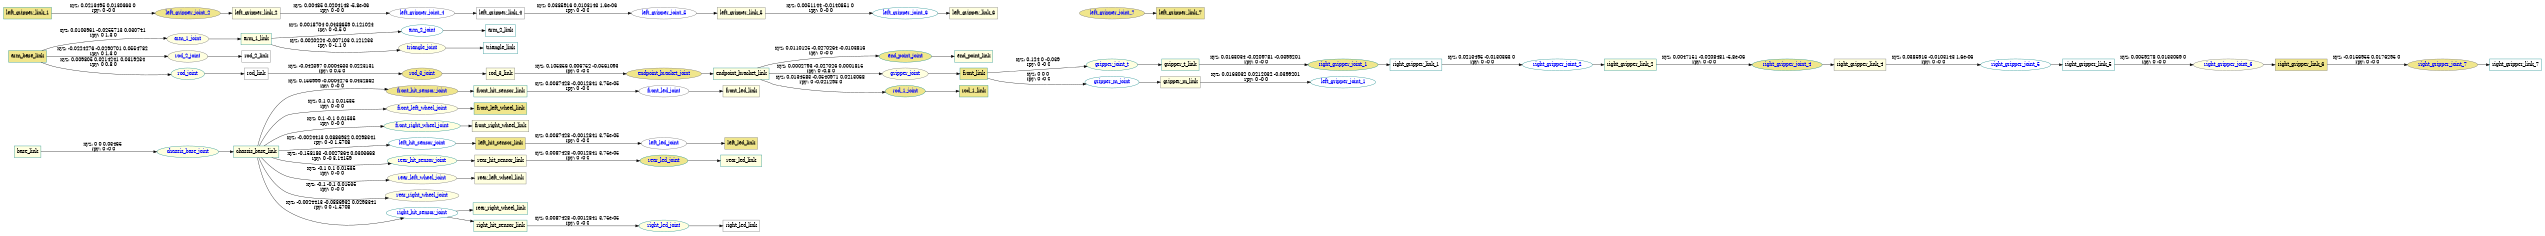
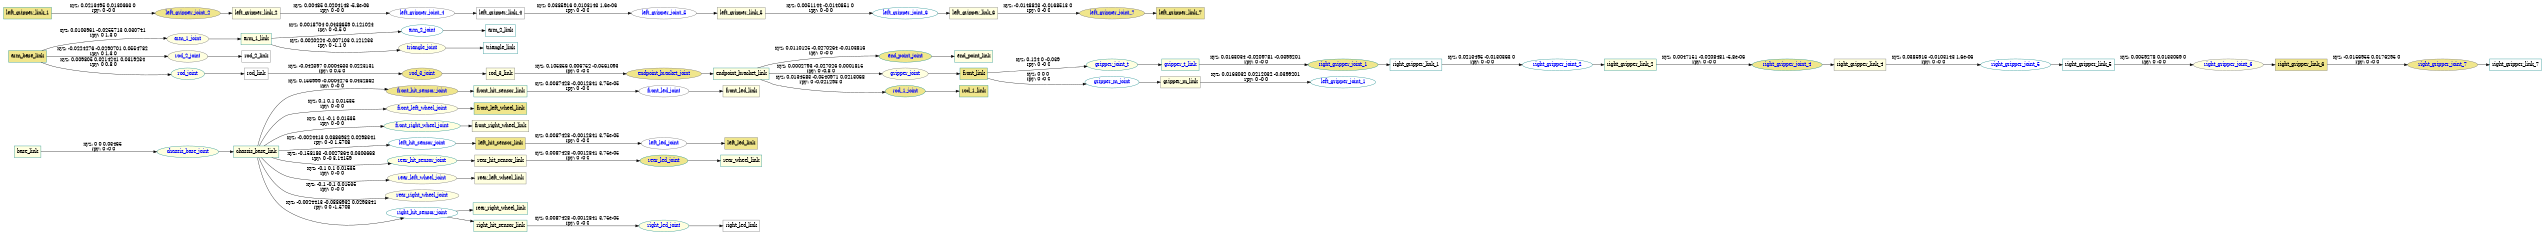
none -> (1037, 13)
(1180, 65) -> (1180, 65)
(741, 161) -> (741, 161)
